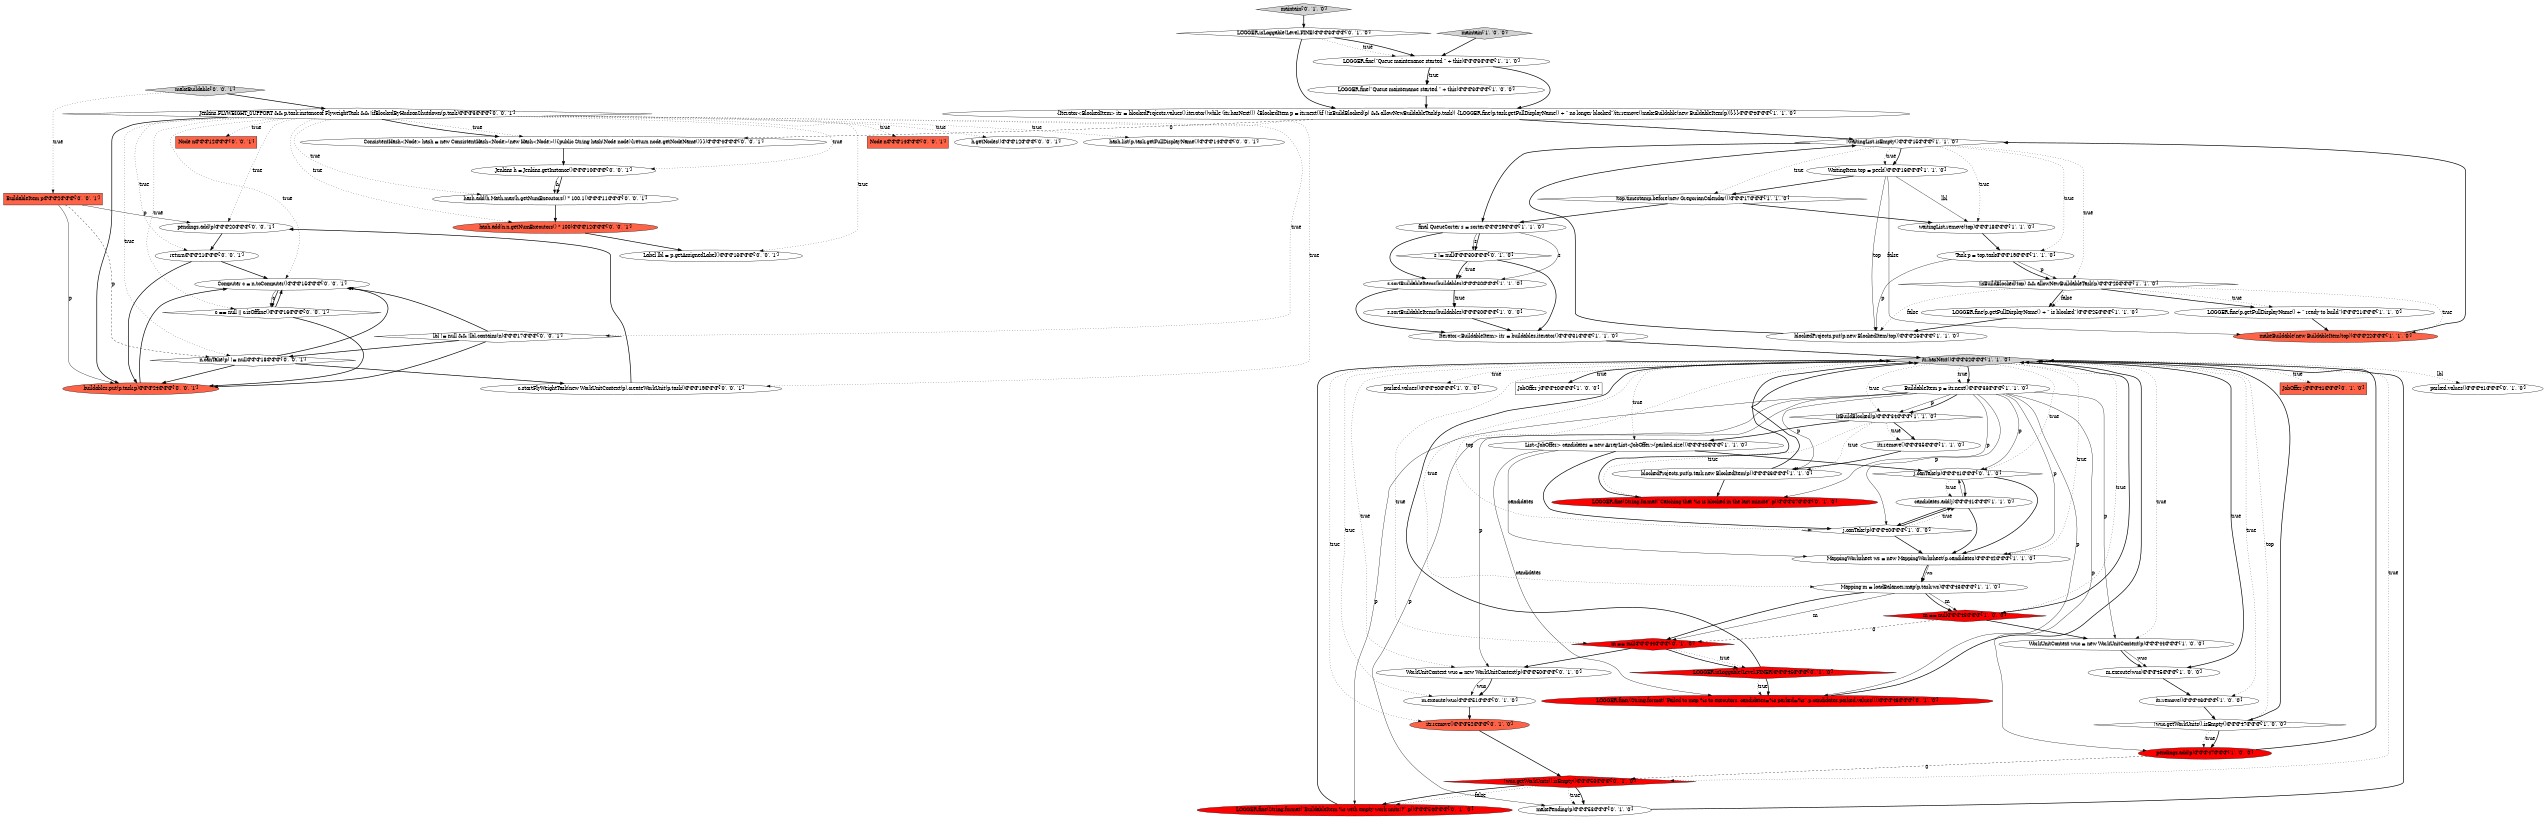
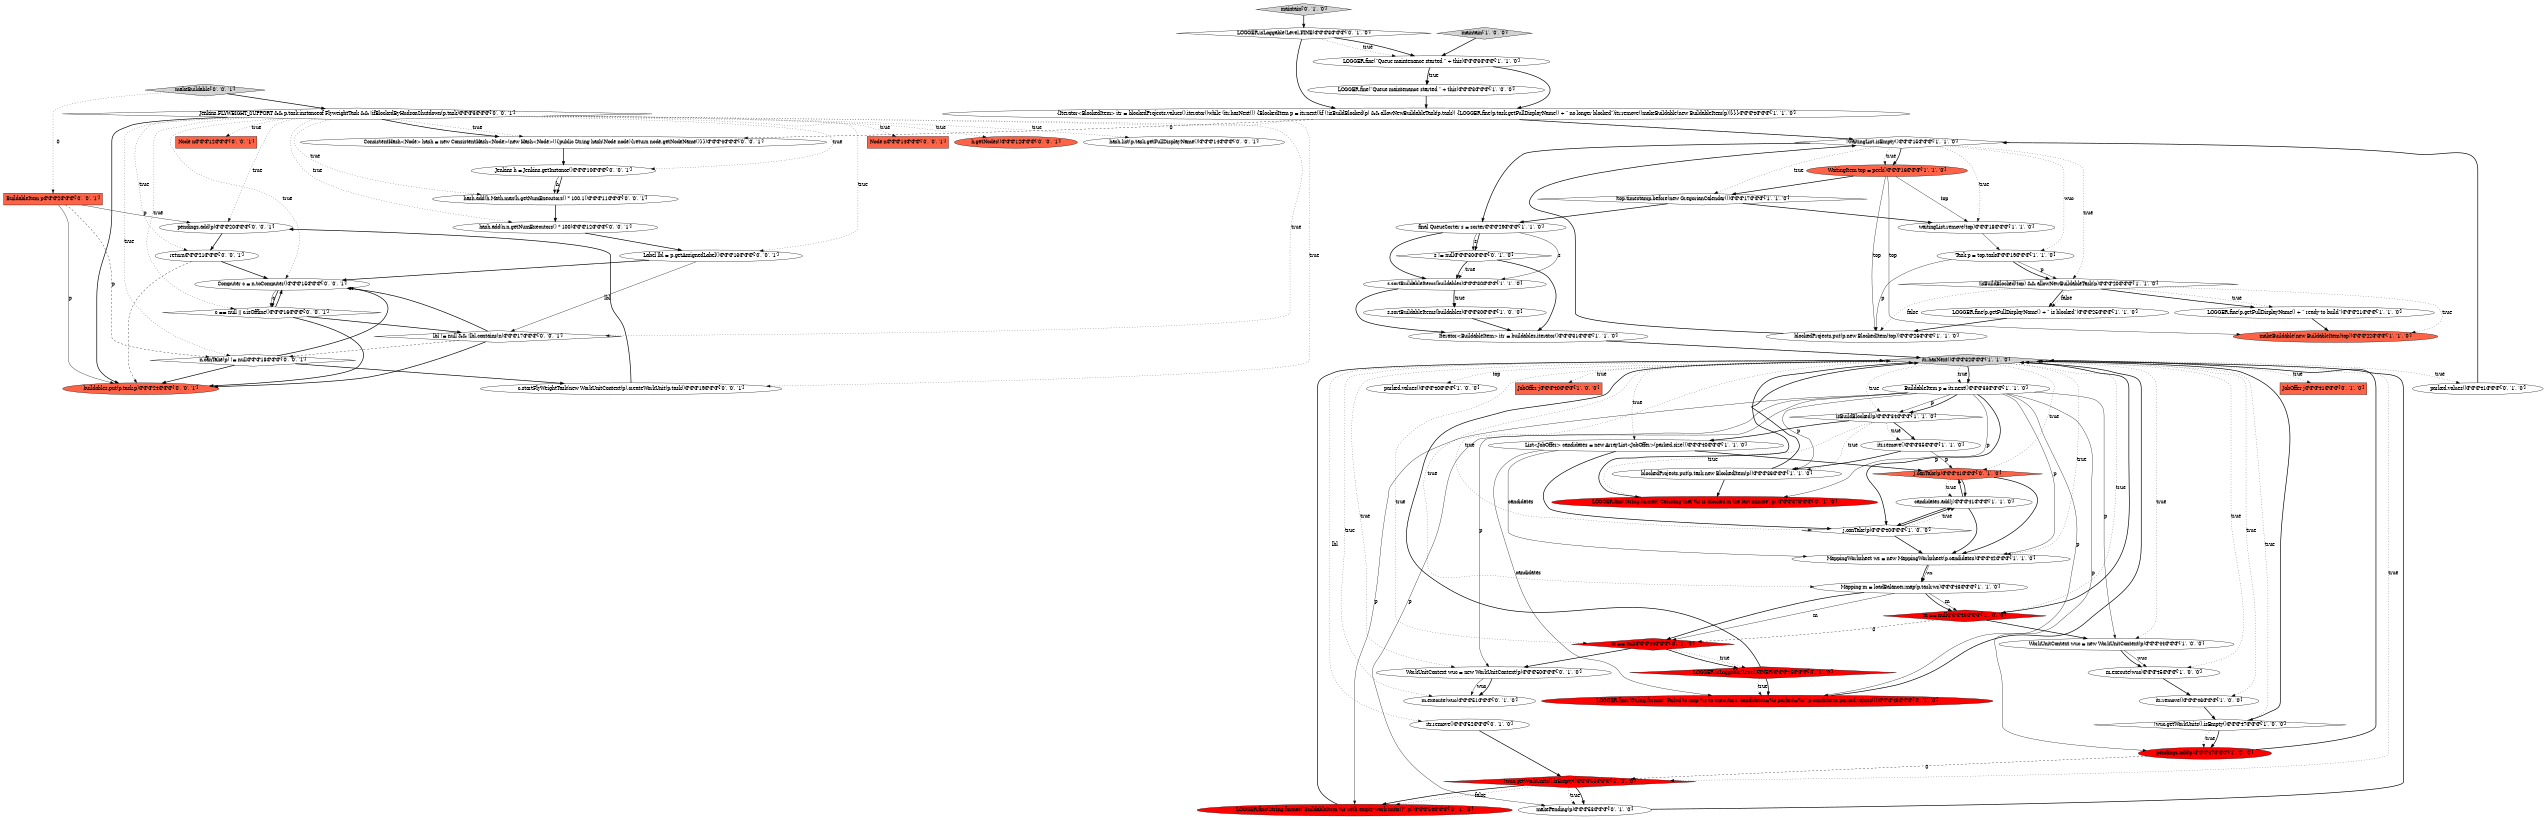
(58, 142) -> (58, 142)
(1016, 142) -> (1016, 142)
(2342, 151) -> (2354, 150)
(1887, 171) -> (1887, 171)
(1944, 199) -> (1944, 199)
(2069, 199) -> (2069, 199)
(555, 227) -> (555, 227)
(1990, 241) -> (1990, 241)
(1893, 256) -> (1893, 256)
none -> (605, 296)
(133, 306) -> (133, 306)
(155, 312) -> (498, 270)
none -> (382, 324)
(376, 348) -> (376, 348)
(1733, 365) -> (1733, 365)
(1496, 375) -> (1496, 375)
(2440, 375) -> (2440, 375)
(1559, 389) -> (1559, 389)
(2018, 434) -> (1942, 459)
(1470, 446) -> (1470, 446)
(2231, 446) -> (2231, 446)
(1910, 462) -> (1910, 462)
(1958, 474) -> (1958, 474)
(1961, 490) -> (1961, 490)
(1335, 545) -> (1335, 545)
(2270, 545) -> (2270, 545)
(1470, 711) -> none
(1470, 725) -> (1470, 725)
